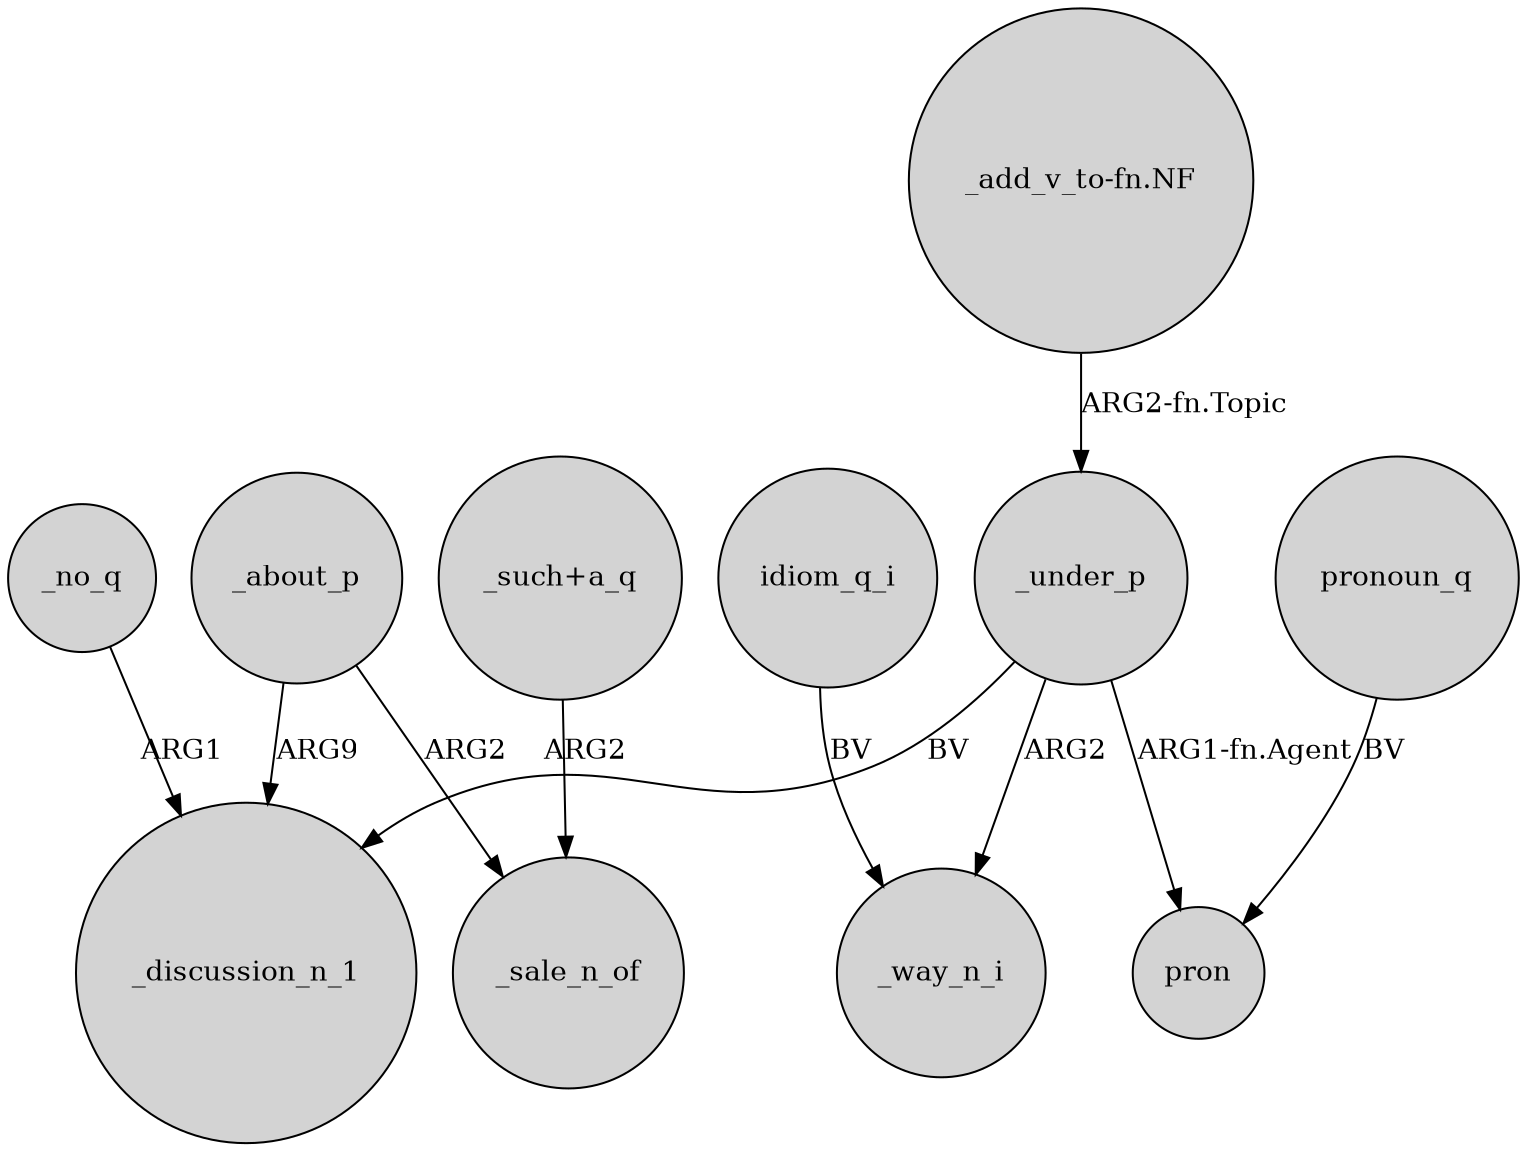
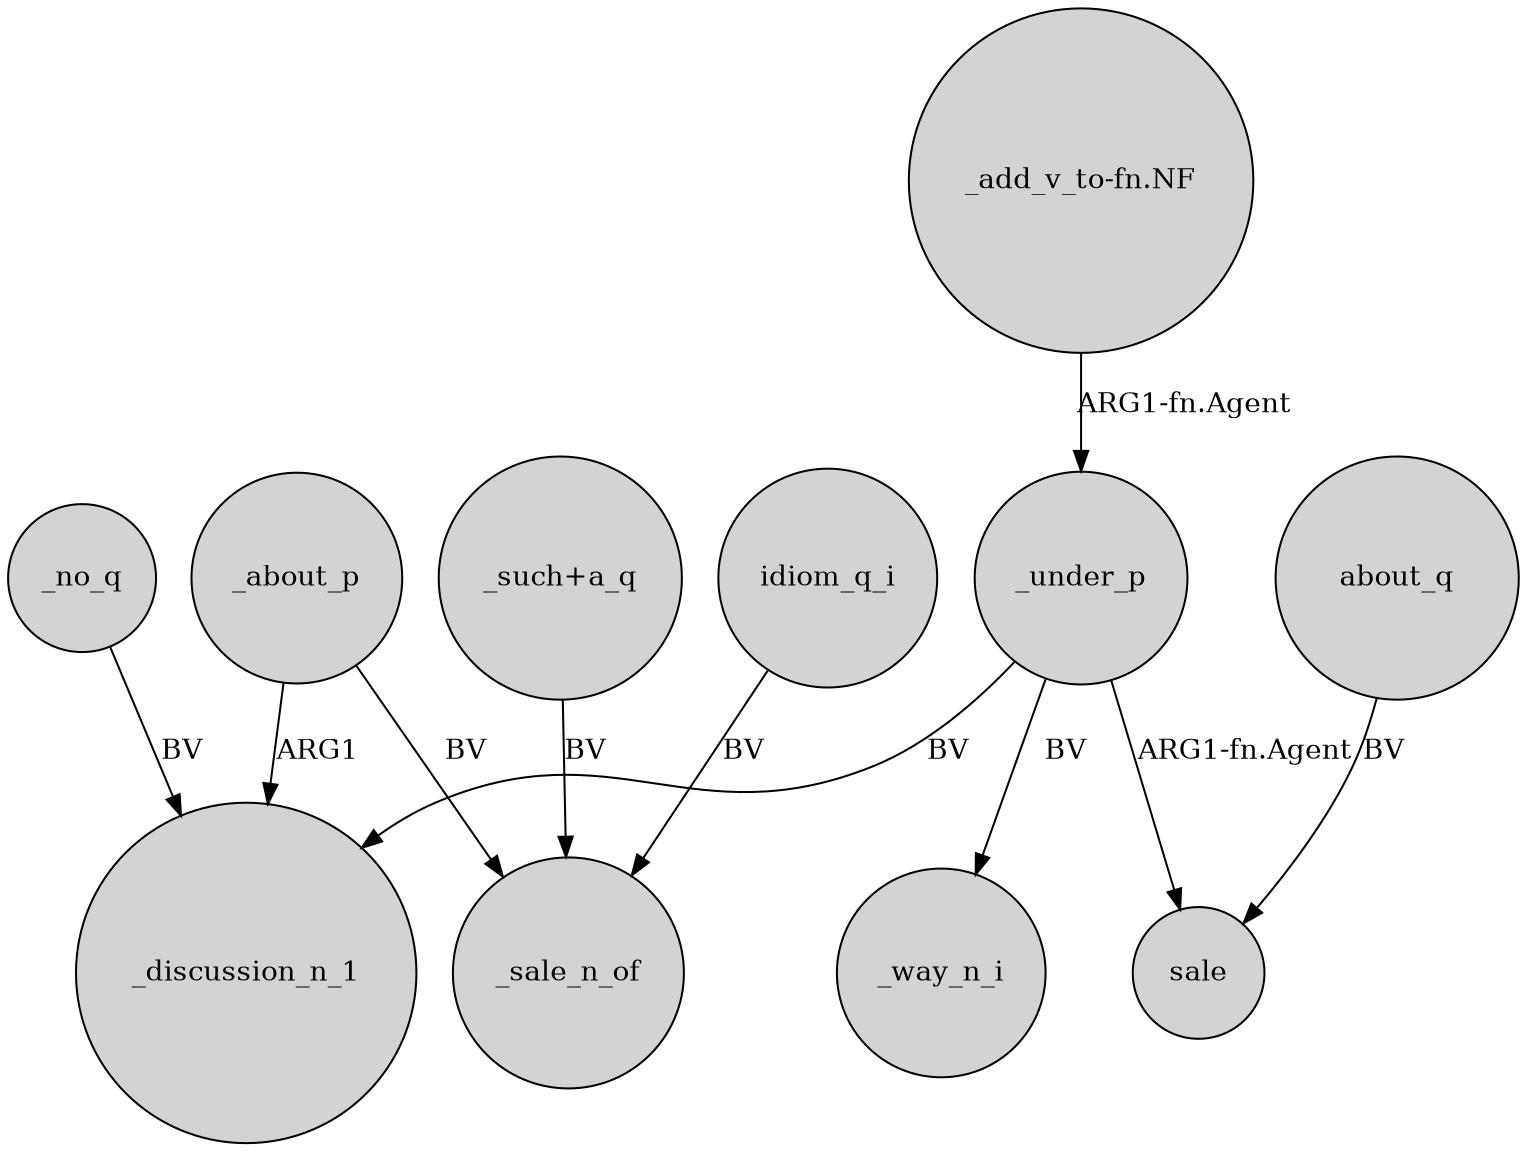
(1184, 405) -> (1184, 405)
(1397, 578) -> (1397, 578)
(182, 751) -> (182, 751)
(318, 751) -> (318, 751)
(466, 751) -> (466, 751)
(586, 751) -> (586, 751)
(1066, 751) -> (1066, 751)
(837, 791) -> (705, 764)
(1199, 973) -> (1199, 973)
